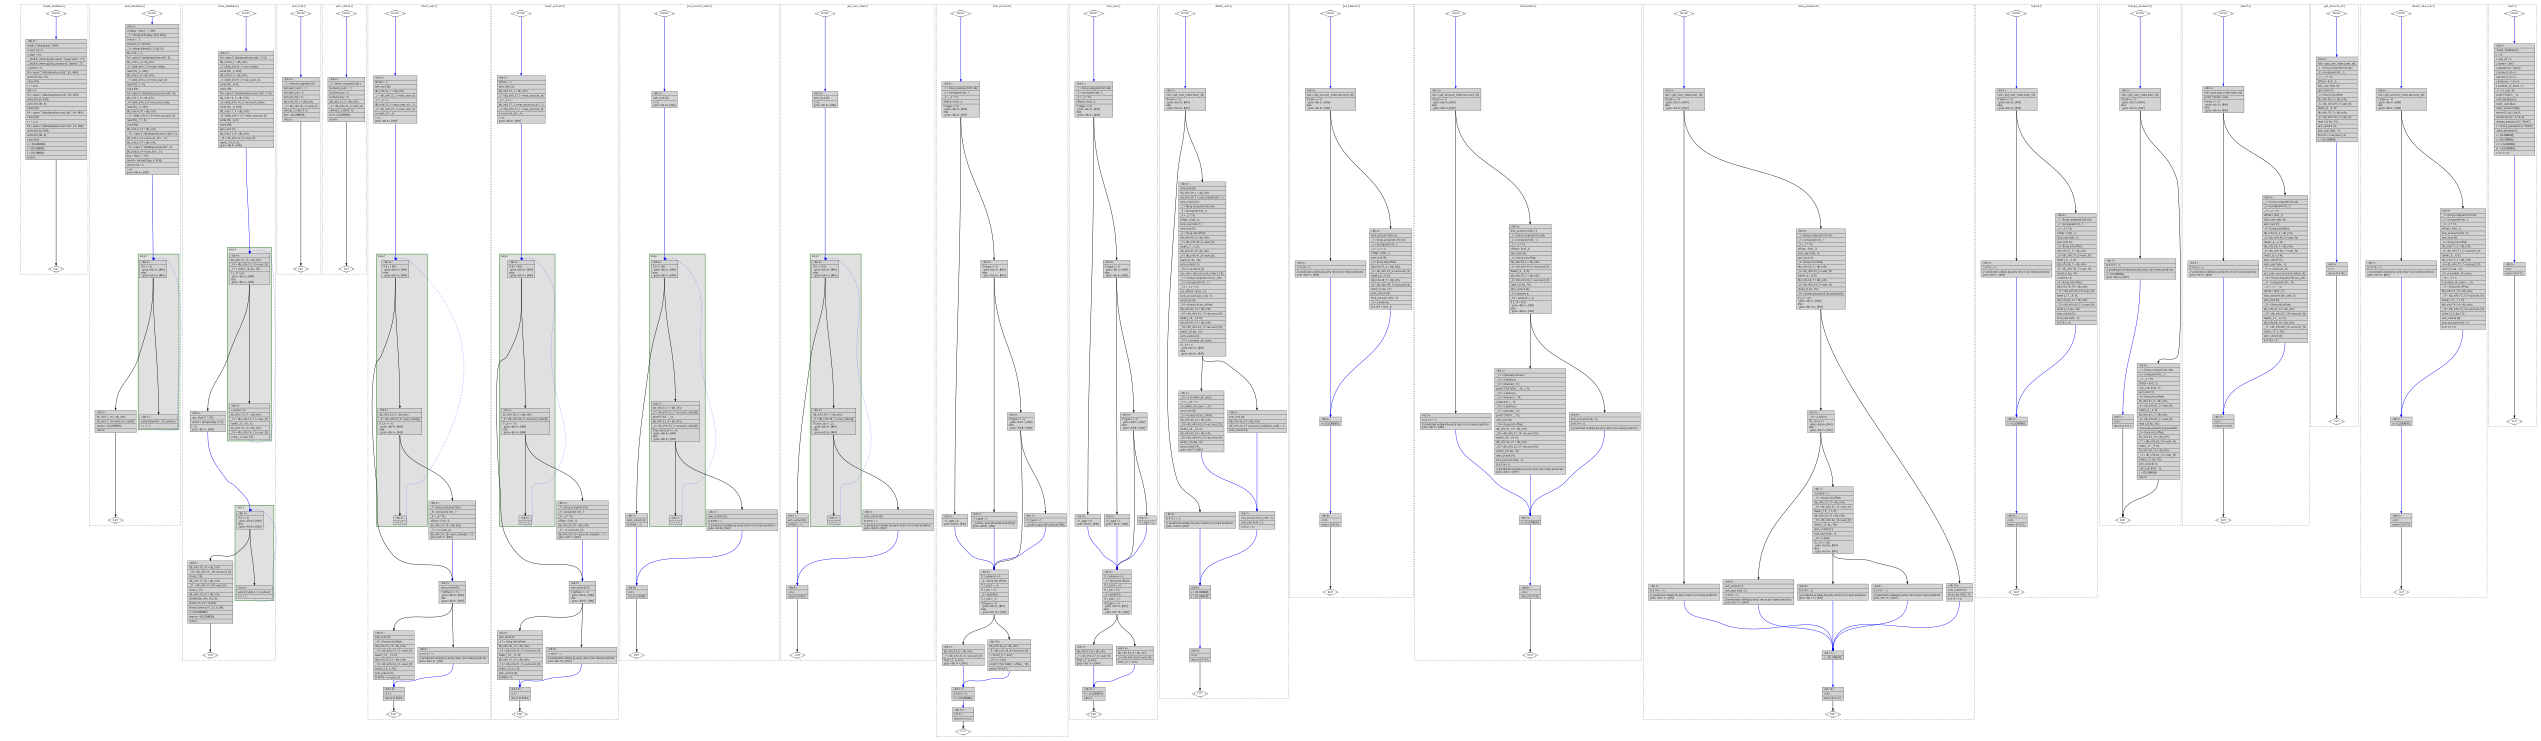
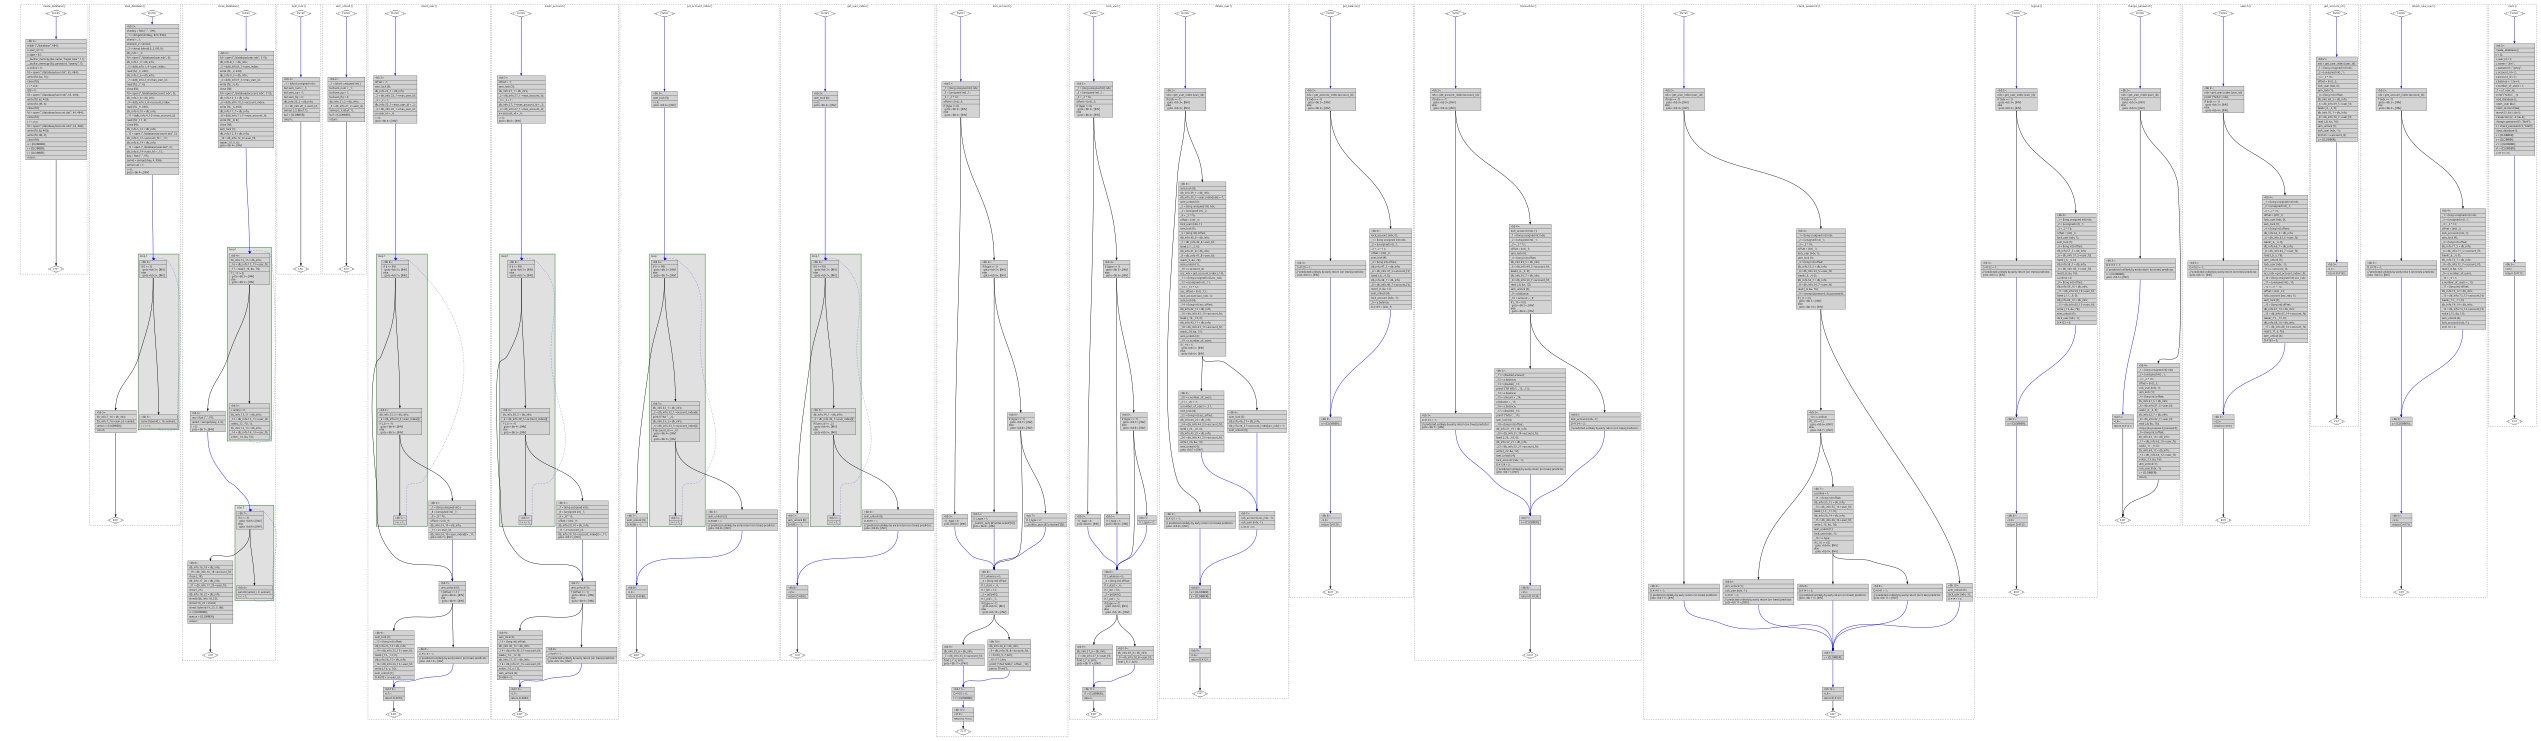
(1809, 6) -> (1809, 6)
